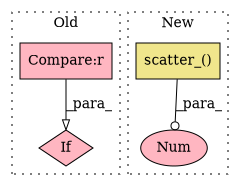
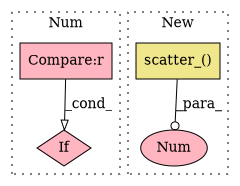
(66, 24) -> (66, 24)
(89, 104) -> (89, 104)
